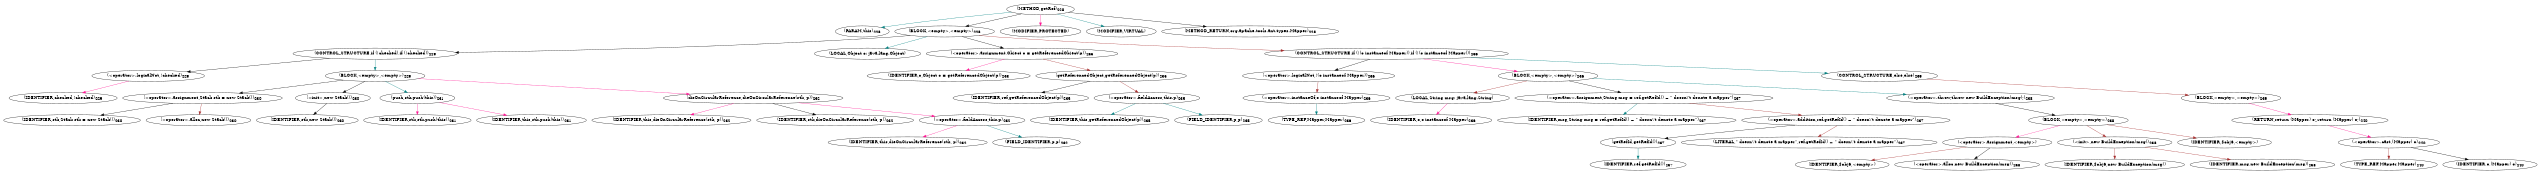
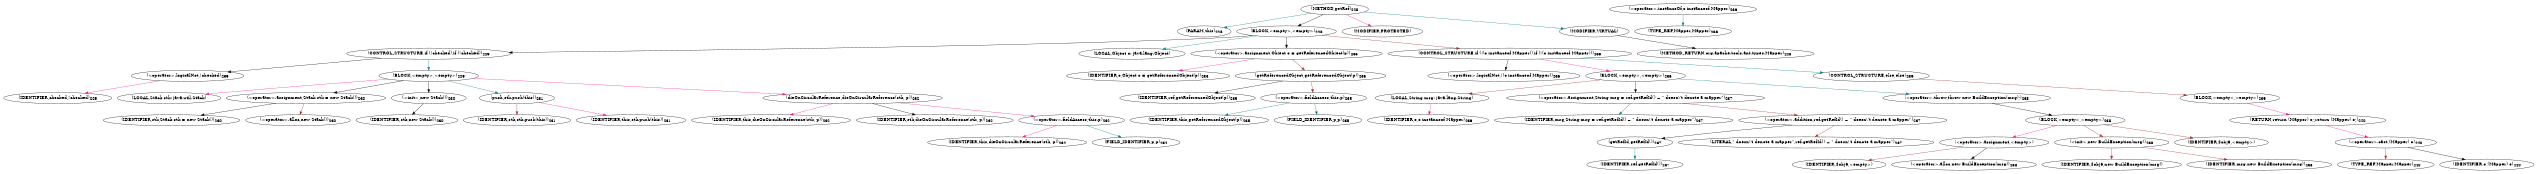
(1136, 19) -> (1655, 42)
(186, 75) -> (225, 75)
(1318, 85) -> none
none -> (169, 98)
(417, 108) -> (517, 108)
(2520, 164) -> (2517, 164)
